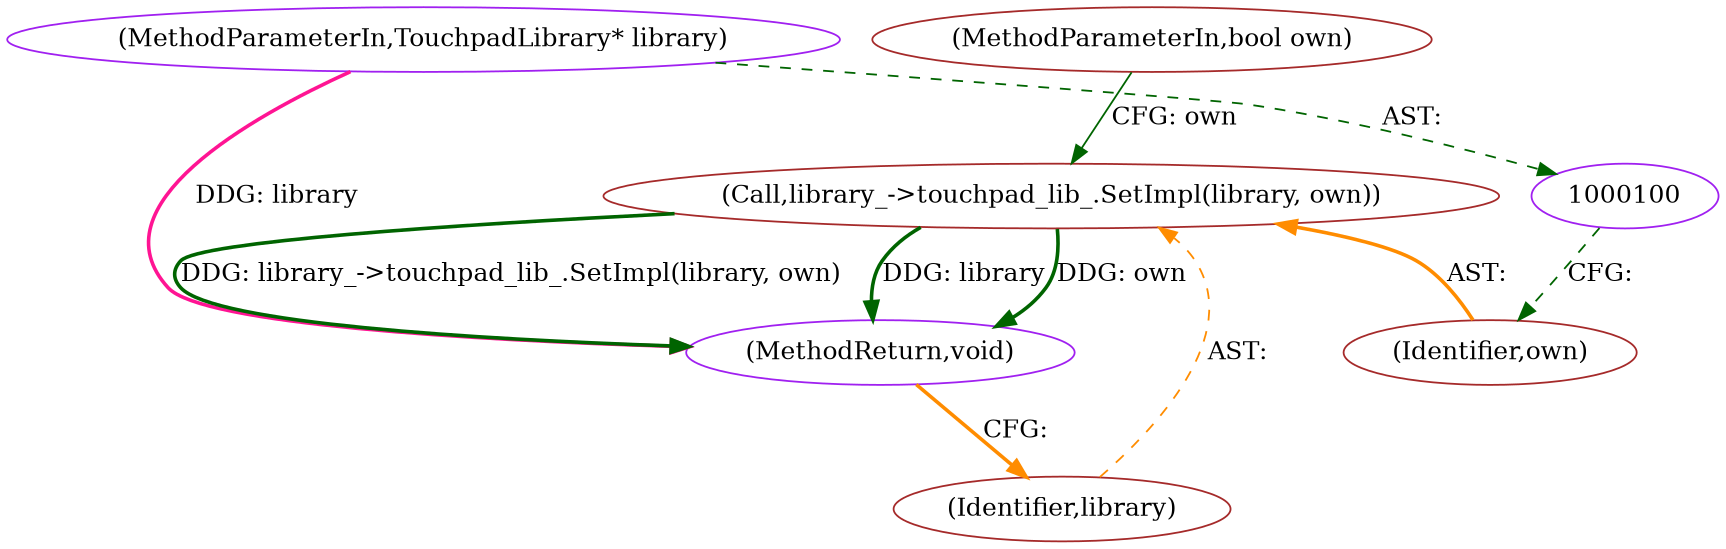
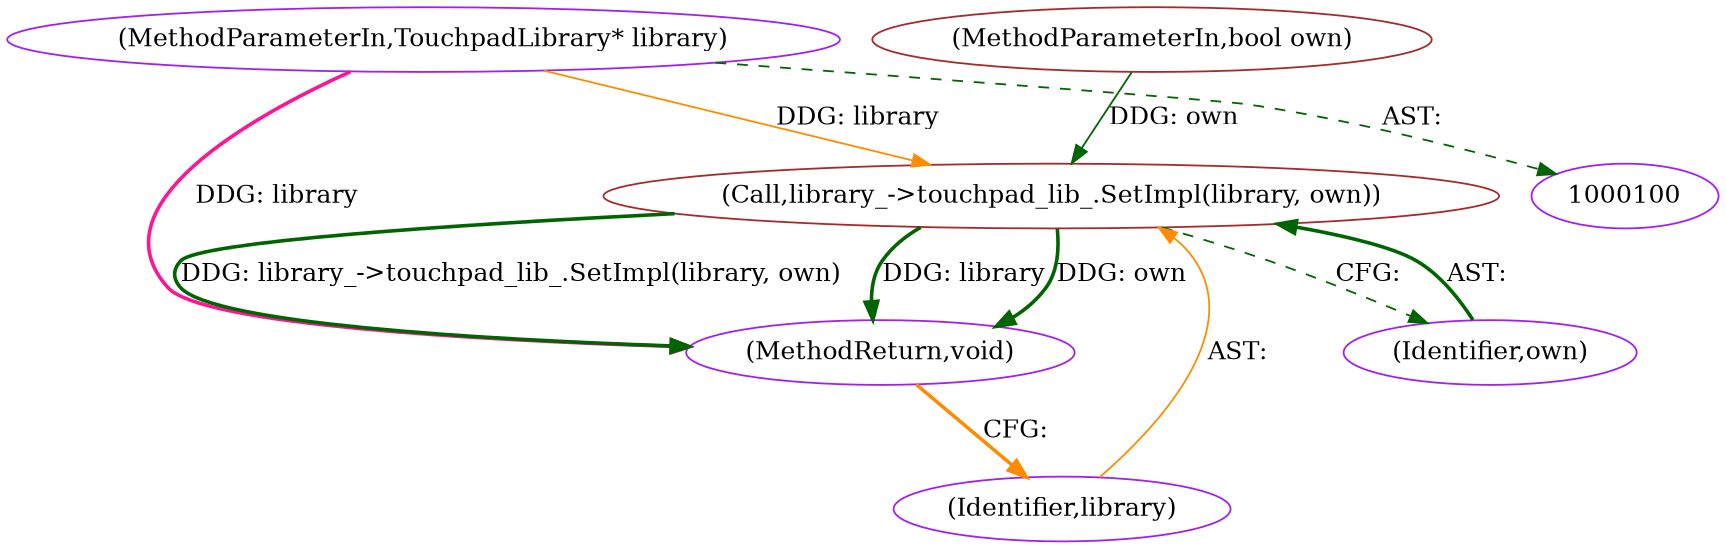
none -> (728, 116)
(1174, 118) -> (1174, 118)
(1397, 252) -> (1397, 252)
(1565, 268) -> (1288, 268)
(1490, 353) -> (1490, 353)
(1192, 368) -> (1192, 368)
(1062, 509) -> (1062, 509)
